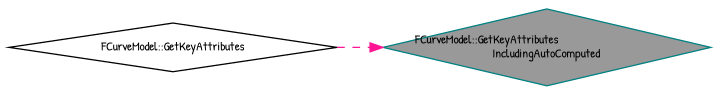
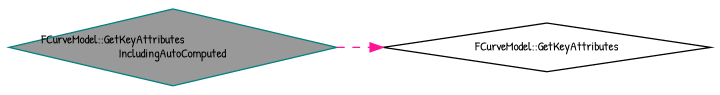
(354, 47) -> (354, 47)
